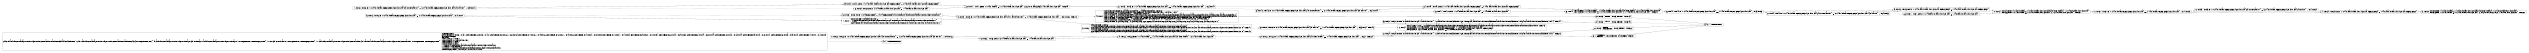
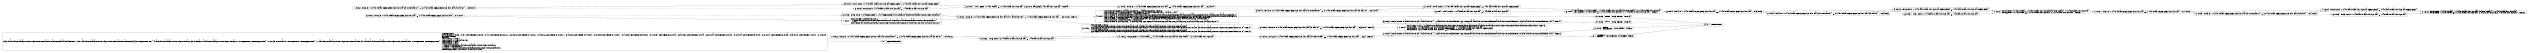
none -> (2370, 15)
(894, 42) -> (894, 42)
